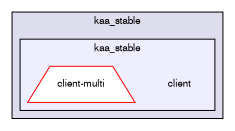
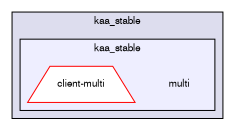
(180, 84) -> (180, 84)
